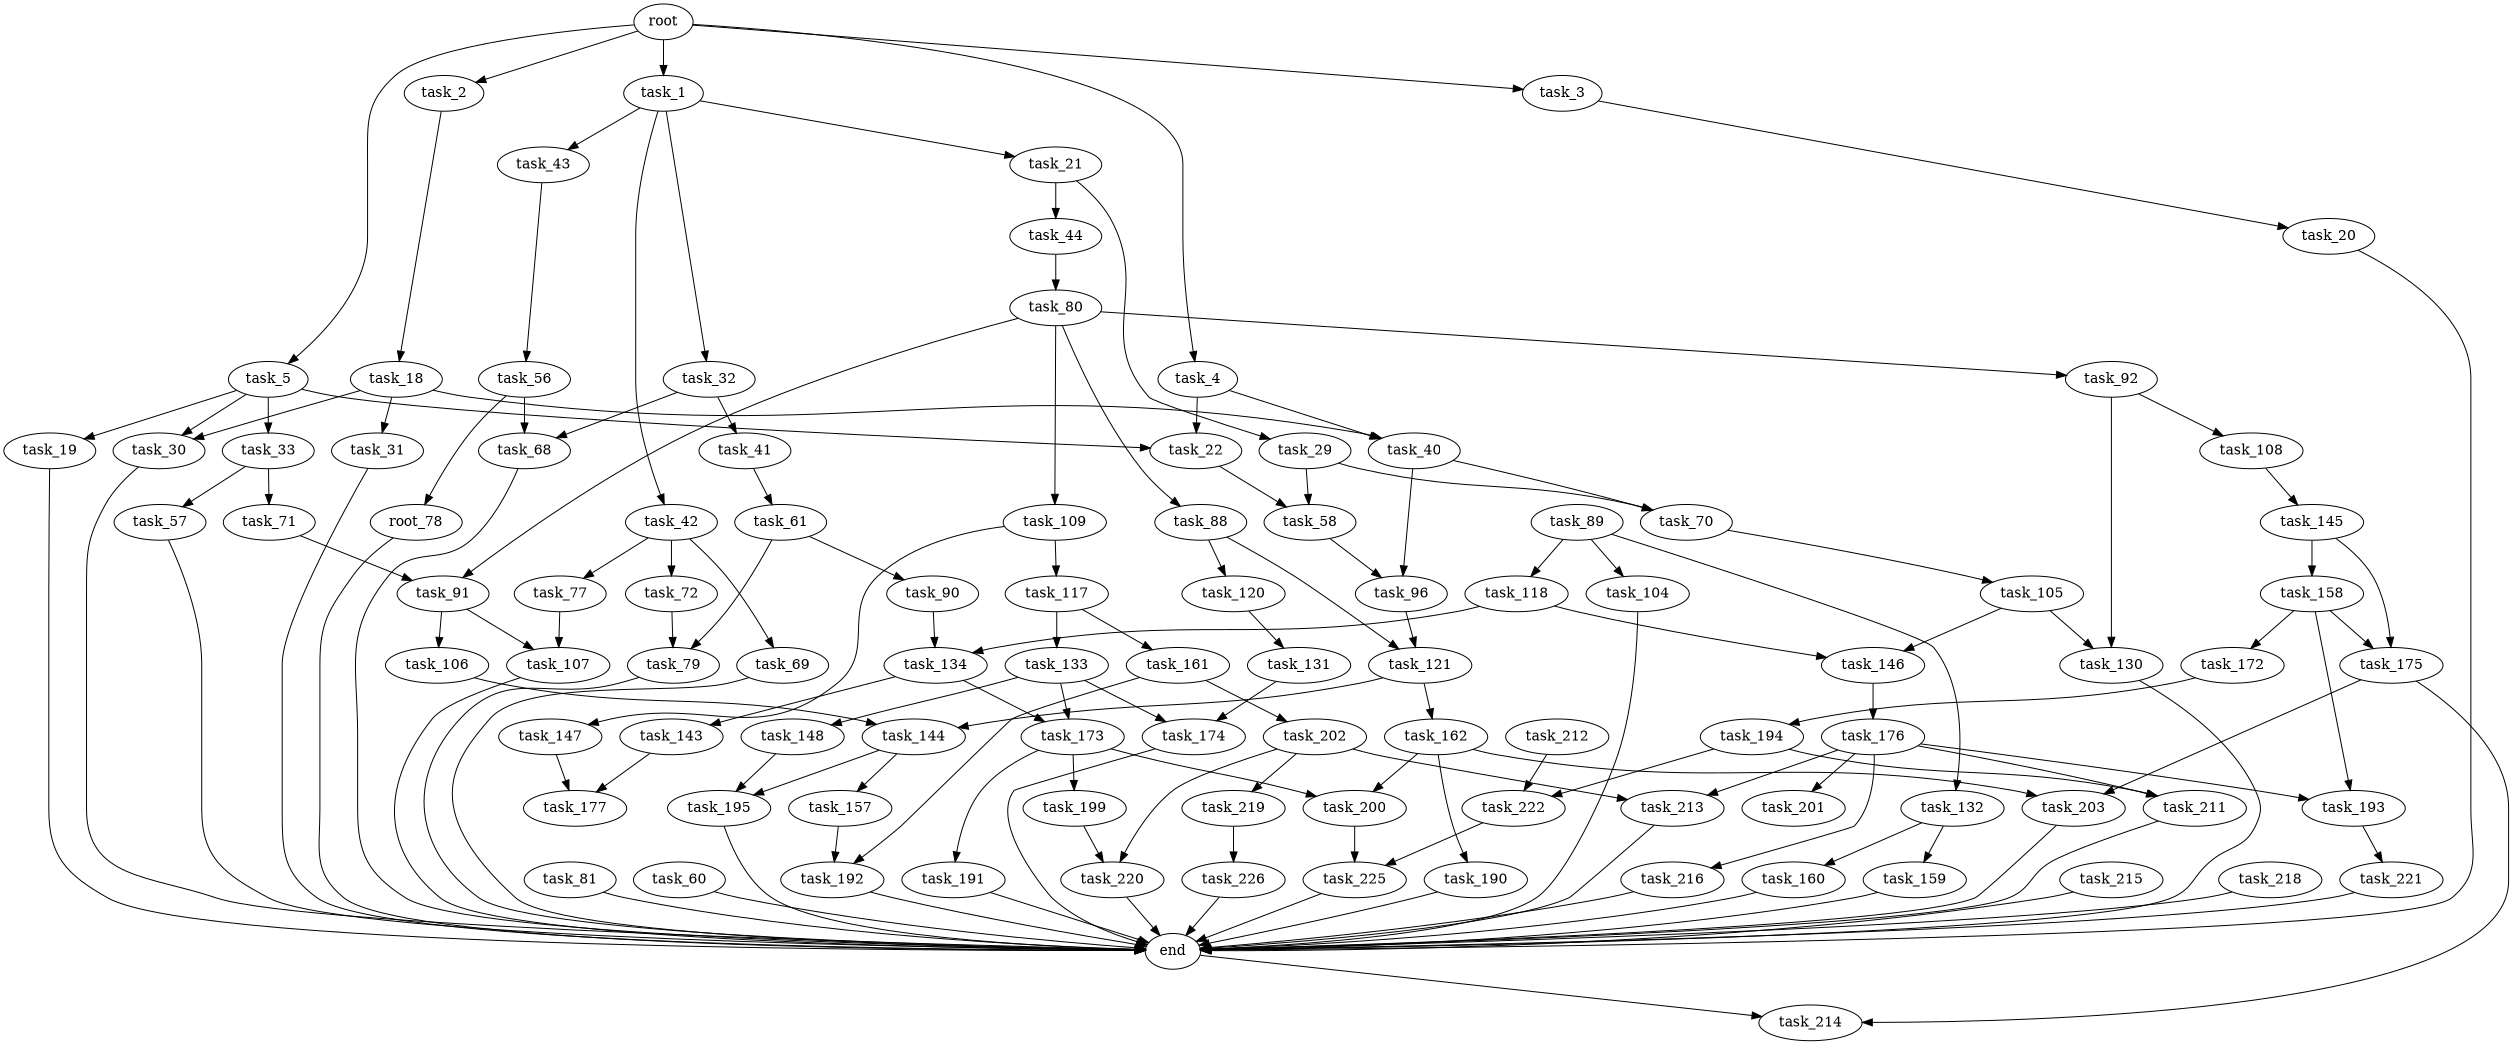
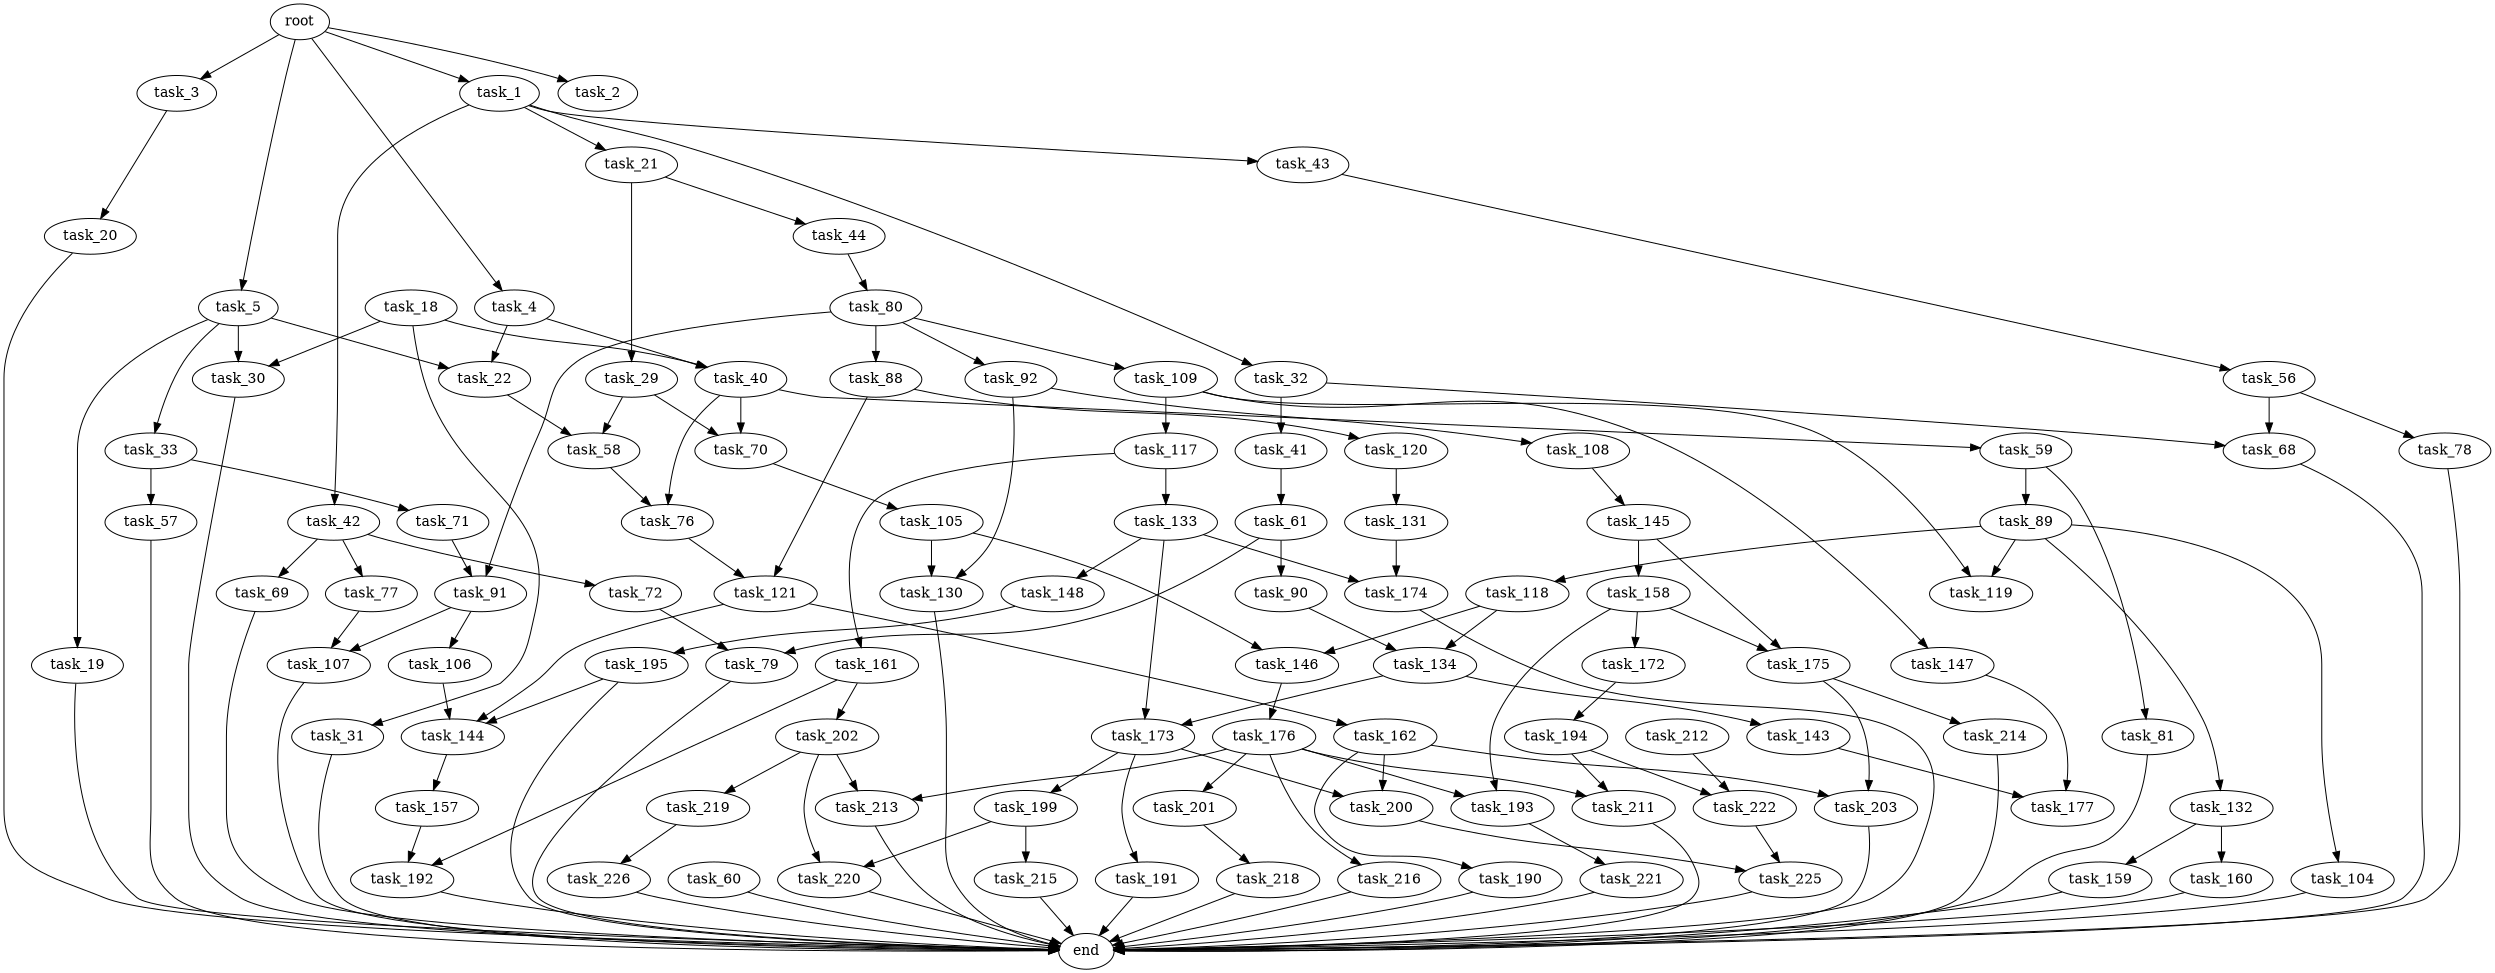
(421, 231) -> none
none -> (2026, 451)
(416, 522) -> (2445, 451)
(1401, 594) -> (667, 522)
none -> (1981, 594)
(821, 771) -> (549, 699)
none -> (1026, 839)
none -> (1223, 841)
(1476, 985) -> (1621, 943)
